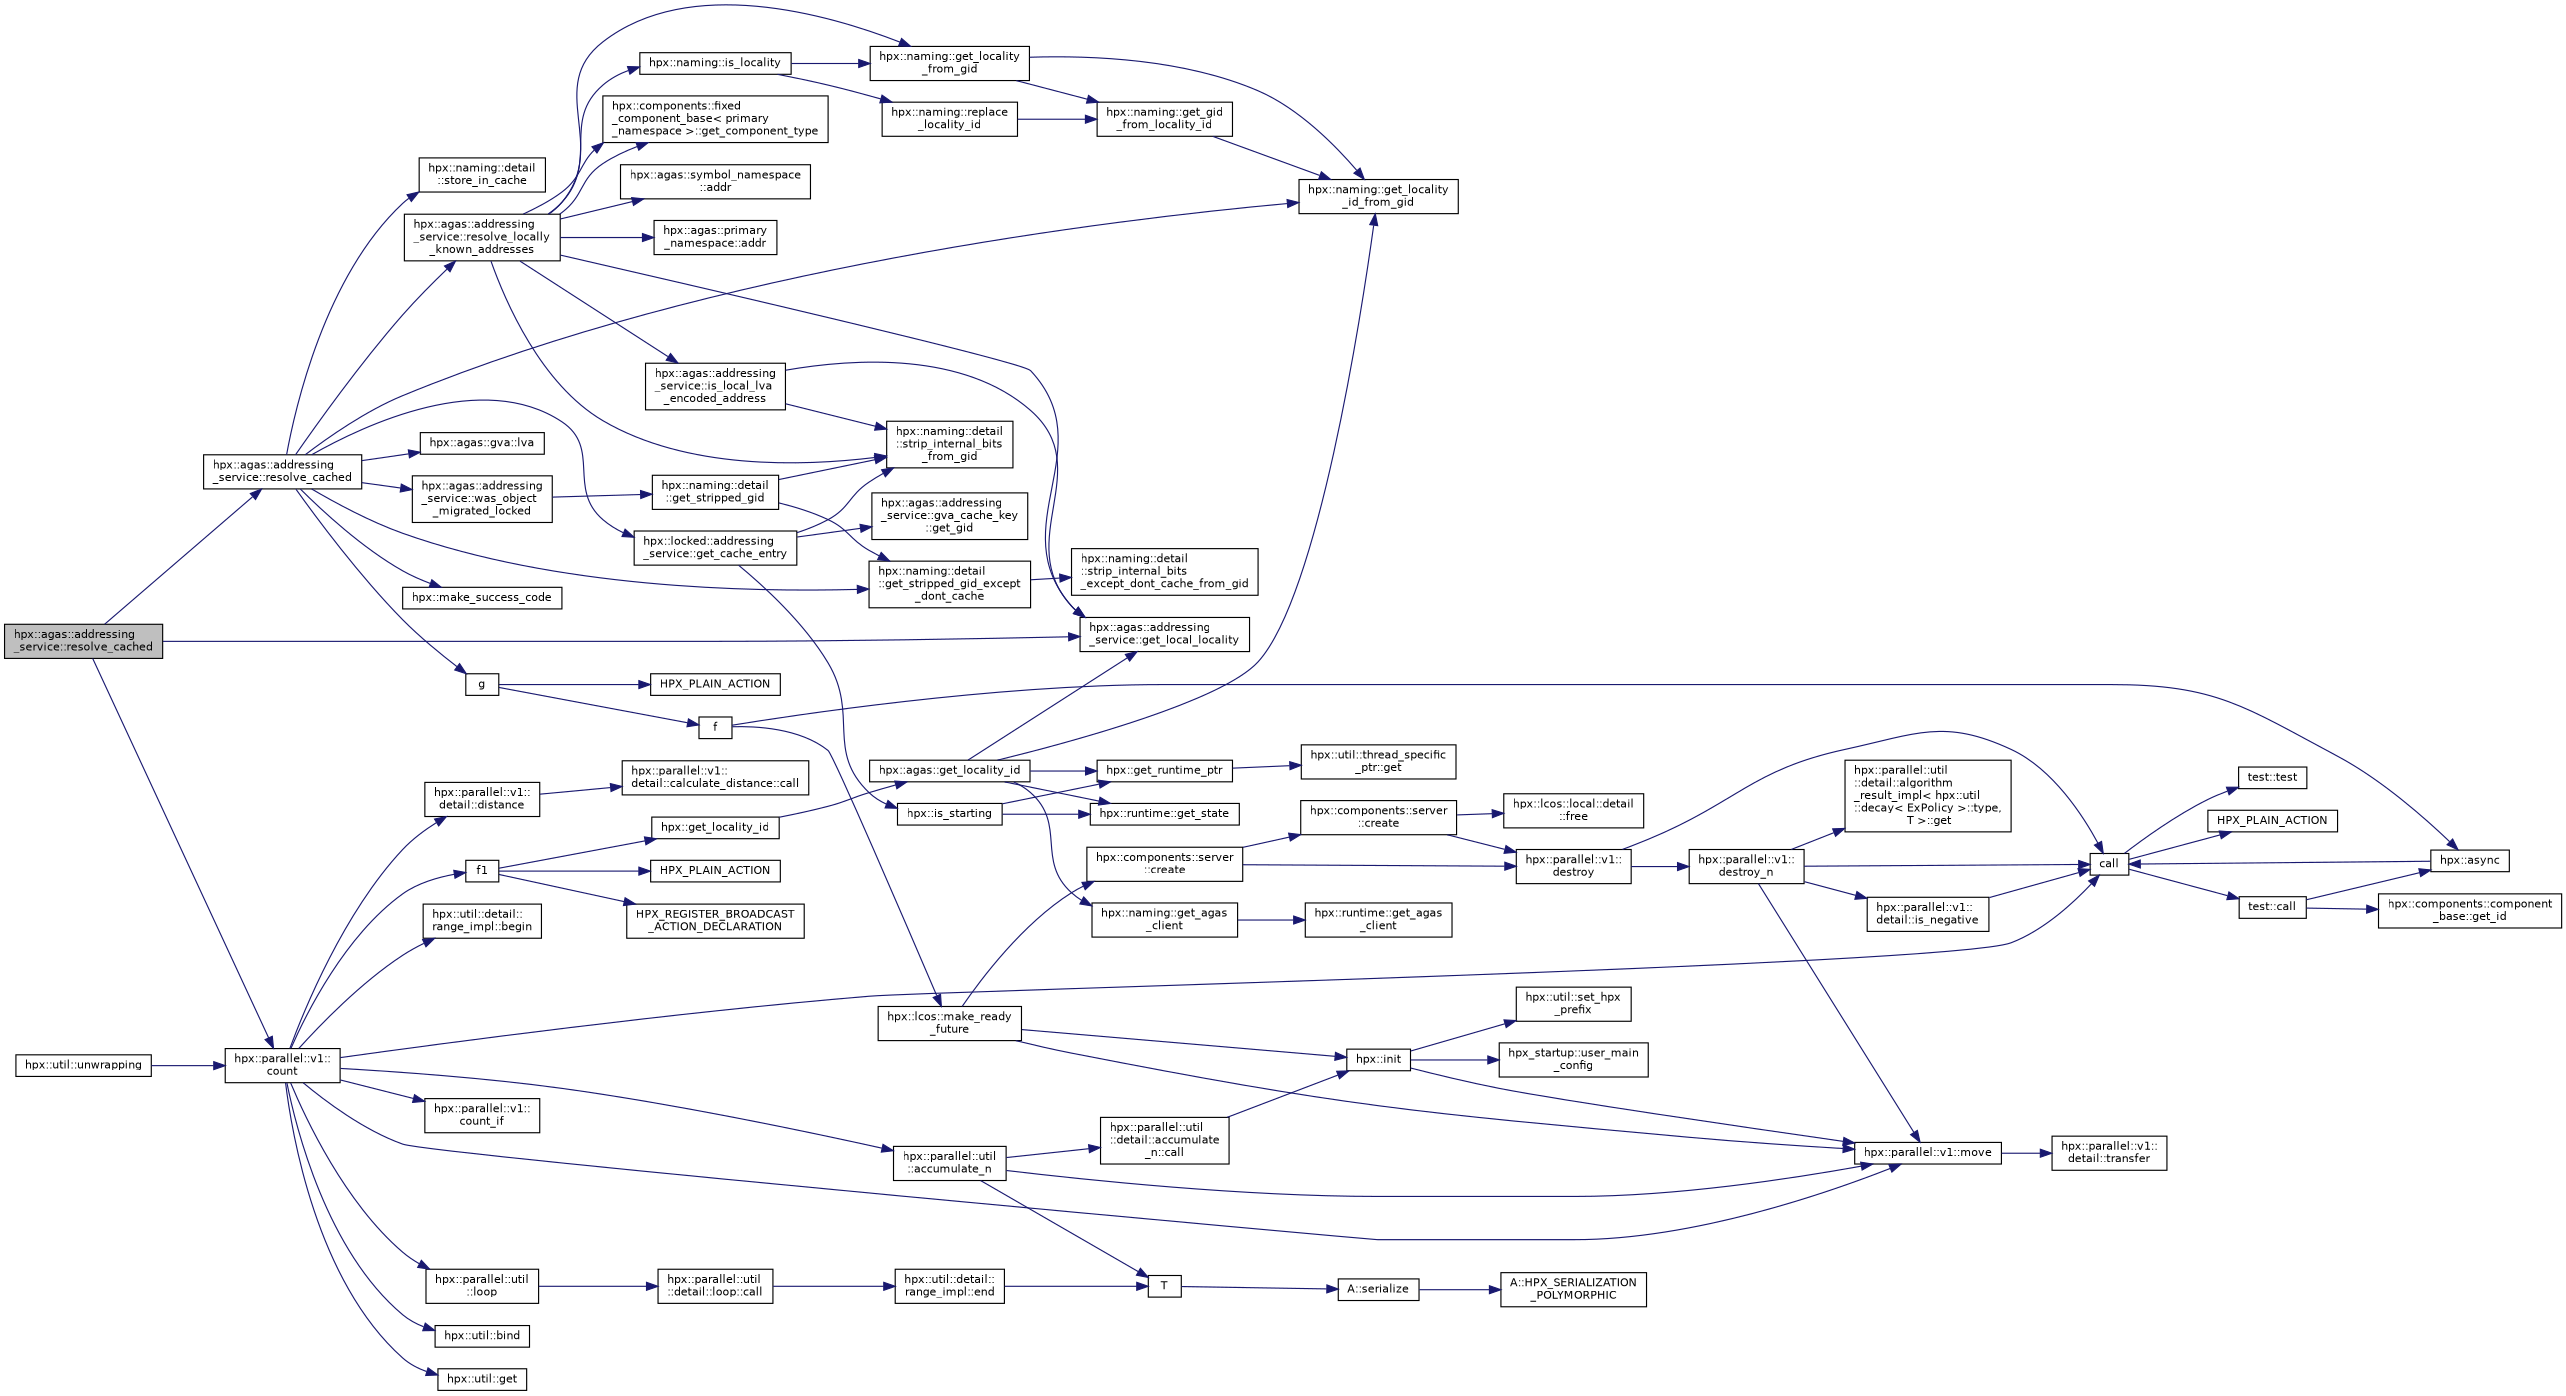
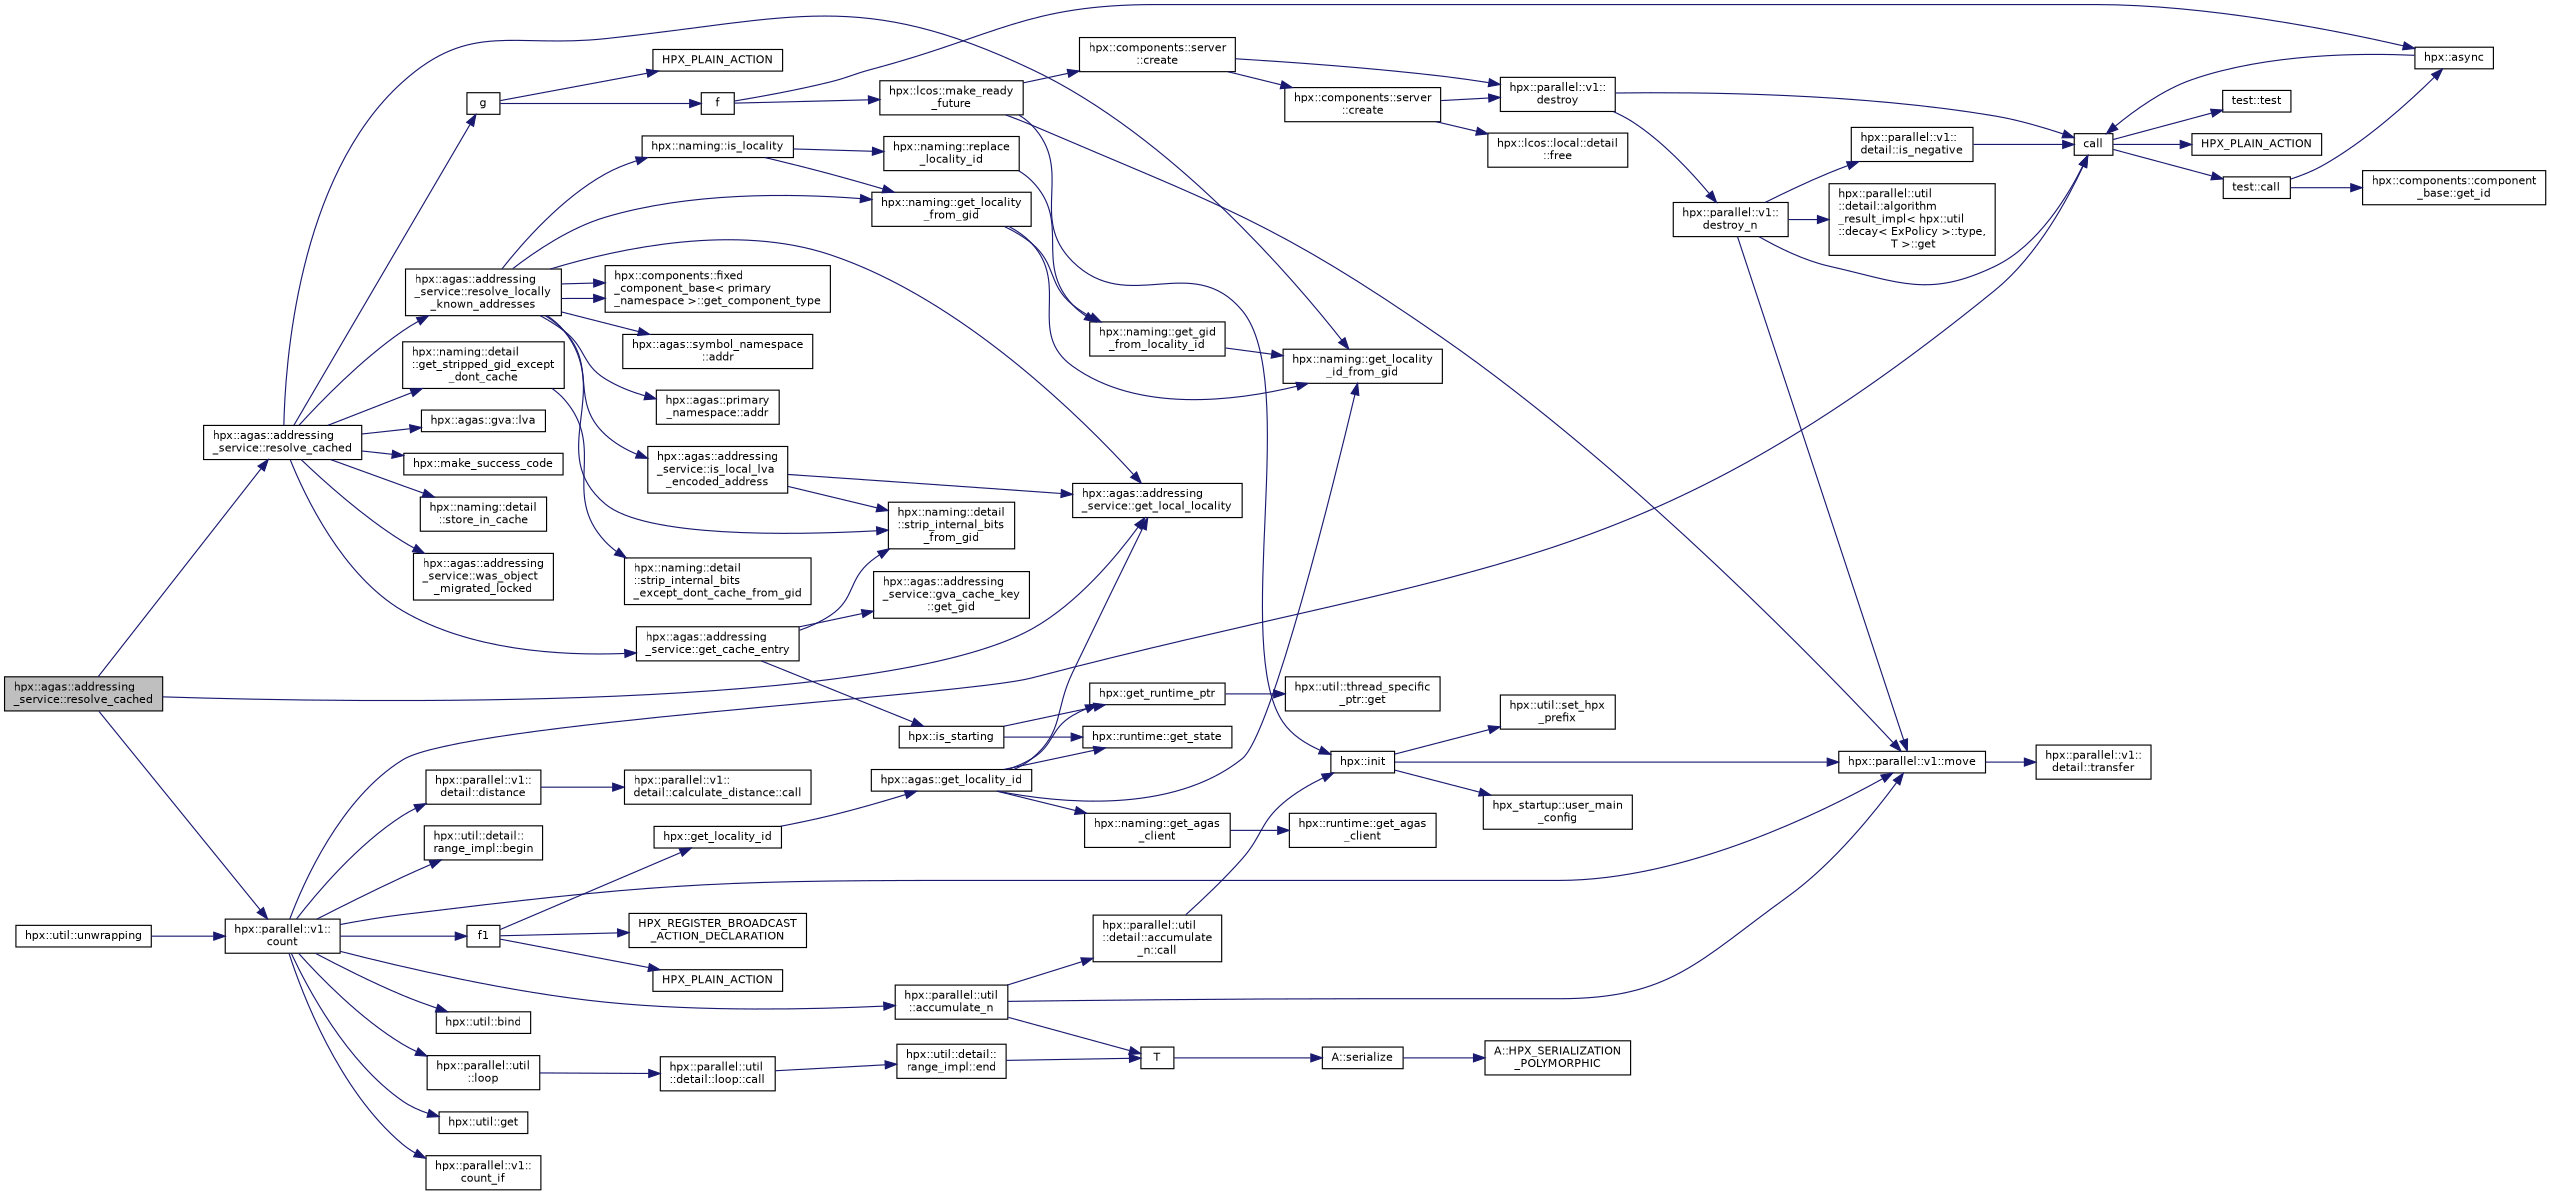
(715, 492) -> none
(715, 548) -> (718, 644)
